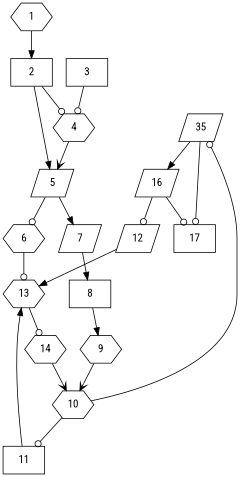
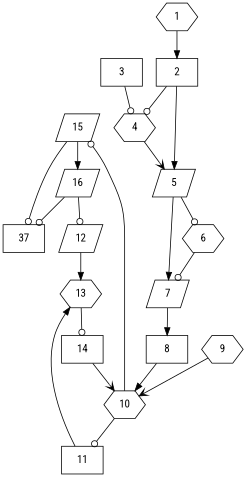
(201, 128) -> (78, 128)
(195, 239) -> (24, 239)
(24, 263) -> (187, 264)
(95, 318) -> (148, 374)
(45, 349) -> (82, 349)
